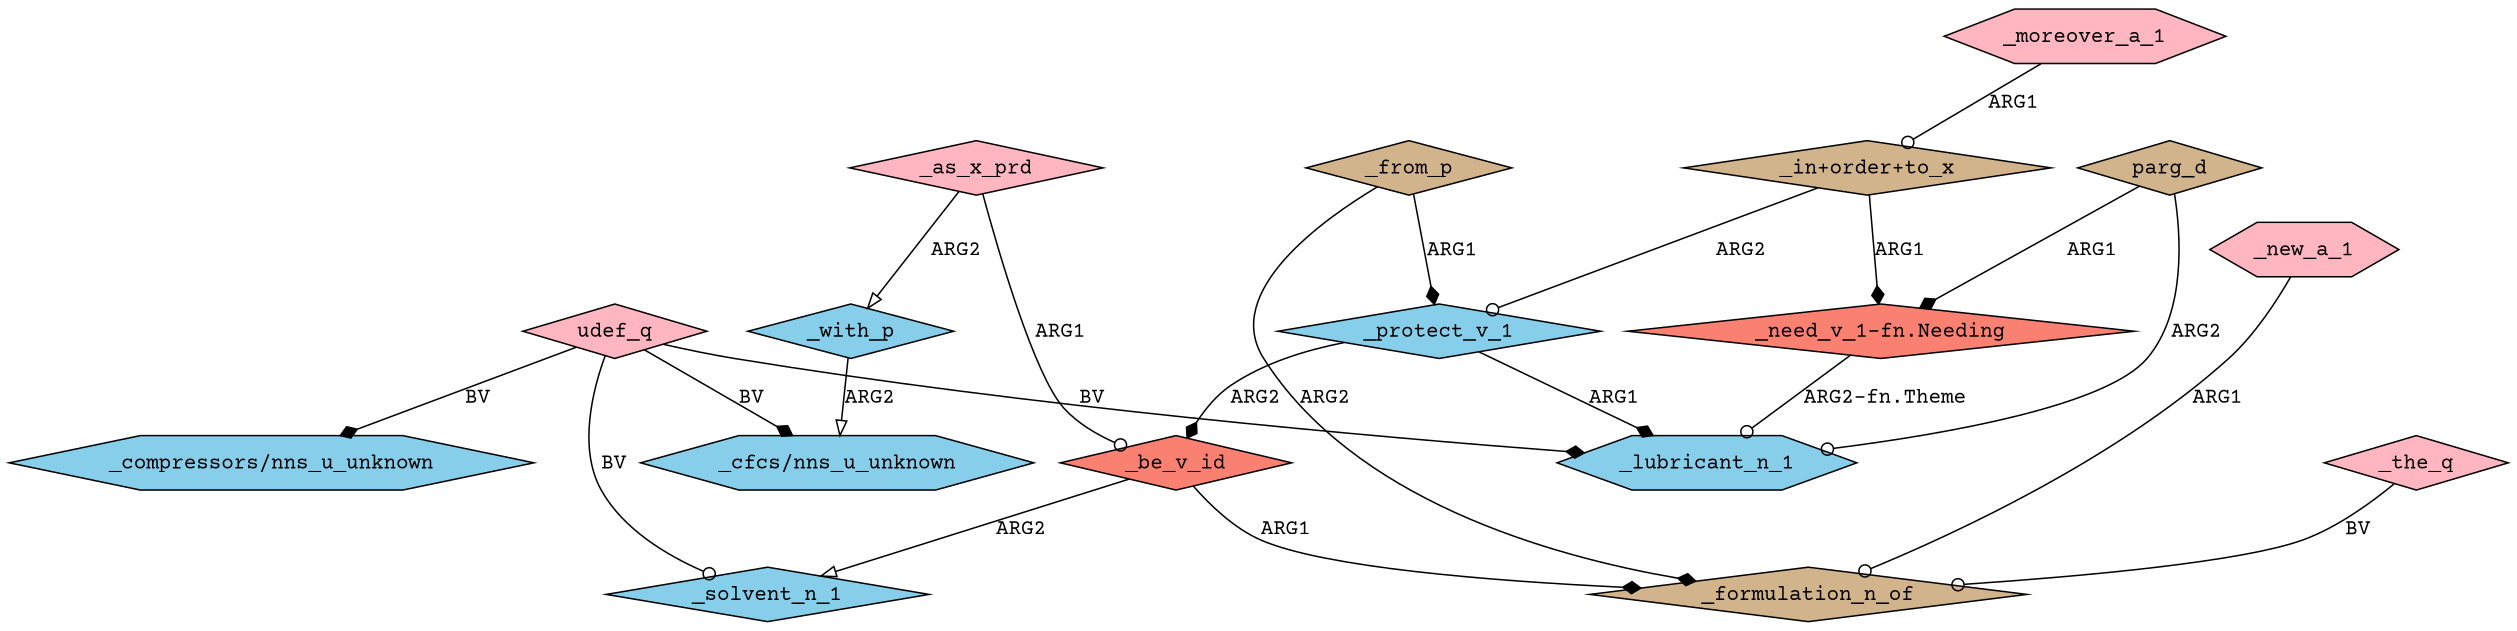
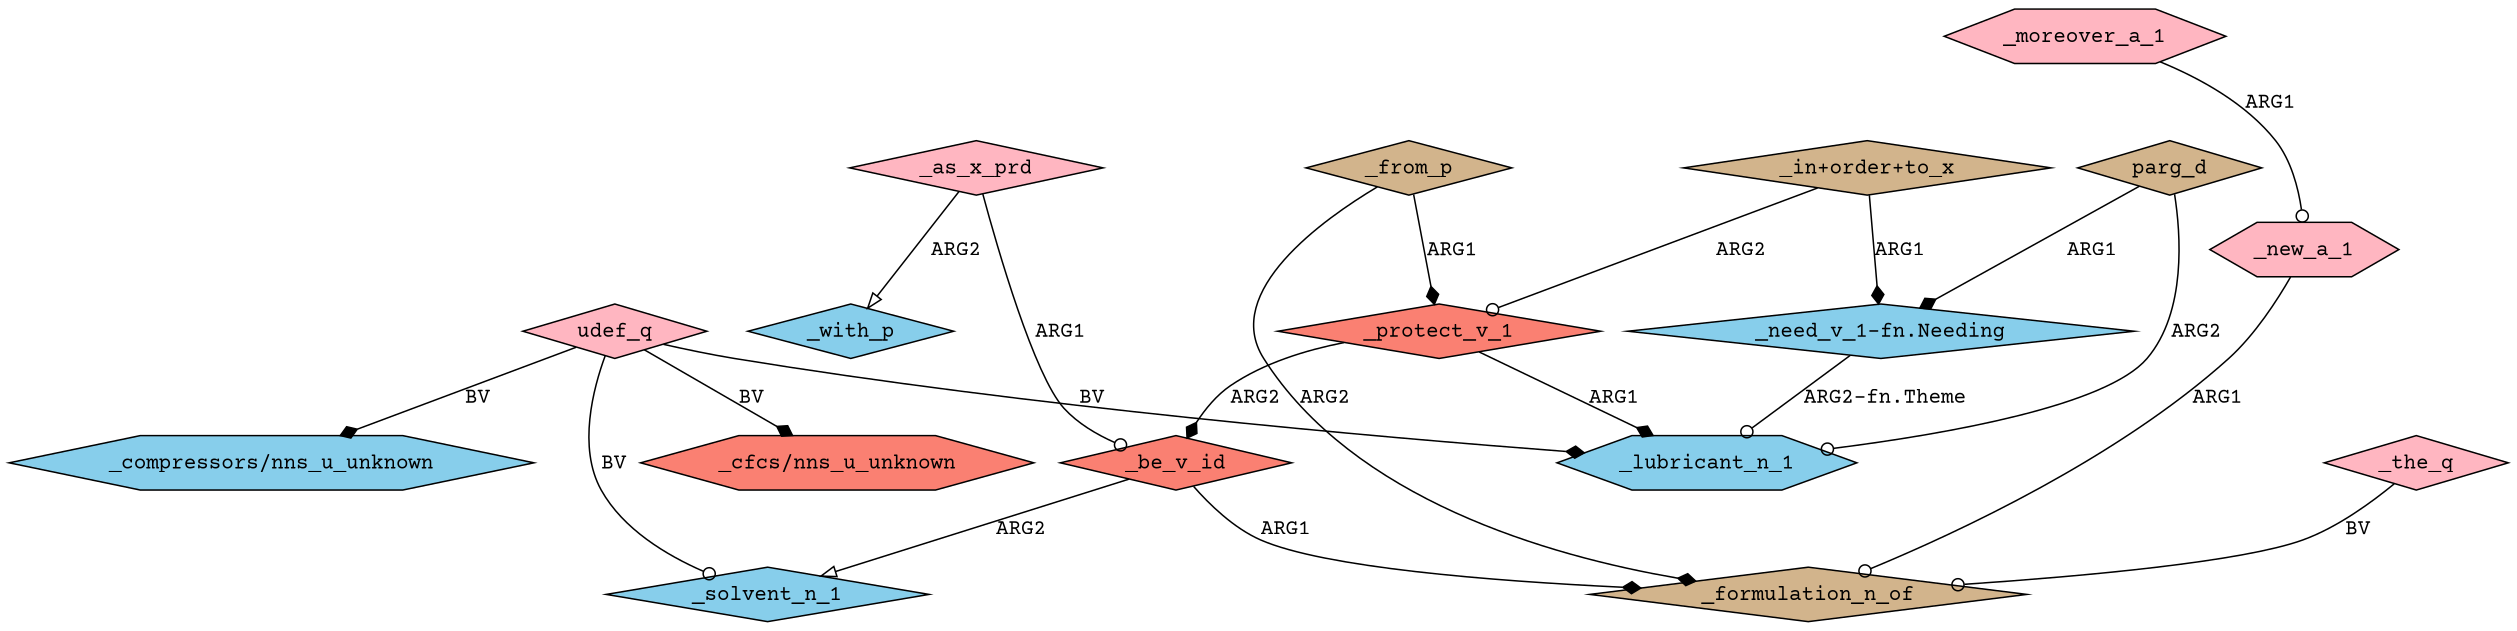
(1977, 102) -> (2252, 117)
(1439, 331) -> (1439, 331)
(1881, 331) -> (1881, 331)
(845, 389) -> none
(837, 463) -> (837, 463)
